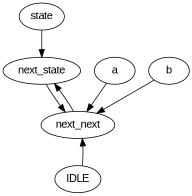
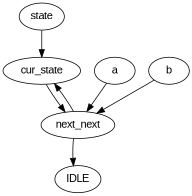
(42, 71) -> (42, 71)
(83, 156) -> (73, 148)
